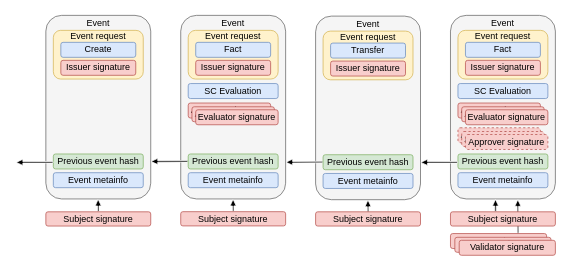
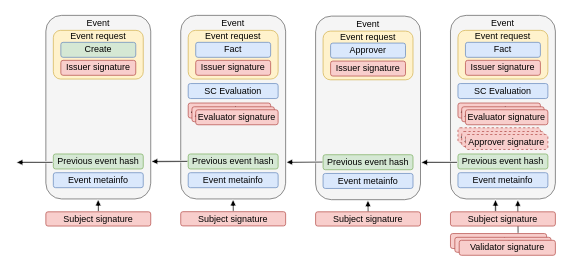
(98, 50) -> (98, 50)
(368, 51) -> (368, 51)
